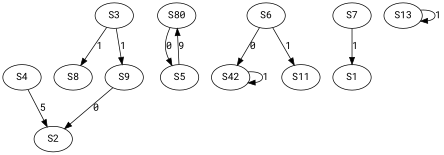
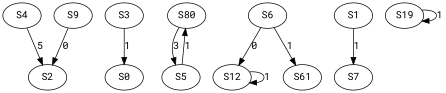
(403, 16) -> (405, 16)
(119, 43) -> none
(352, 43) -> (353, 43)
(169, 46) -> (176, 46)
(181, 46) -> (188, 46)
(73, 77) -> (124, 77)
(231, 77) -> (232, 77)
(301, 77) -> (302, 77)
